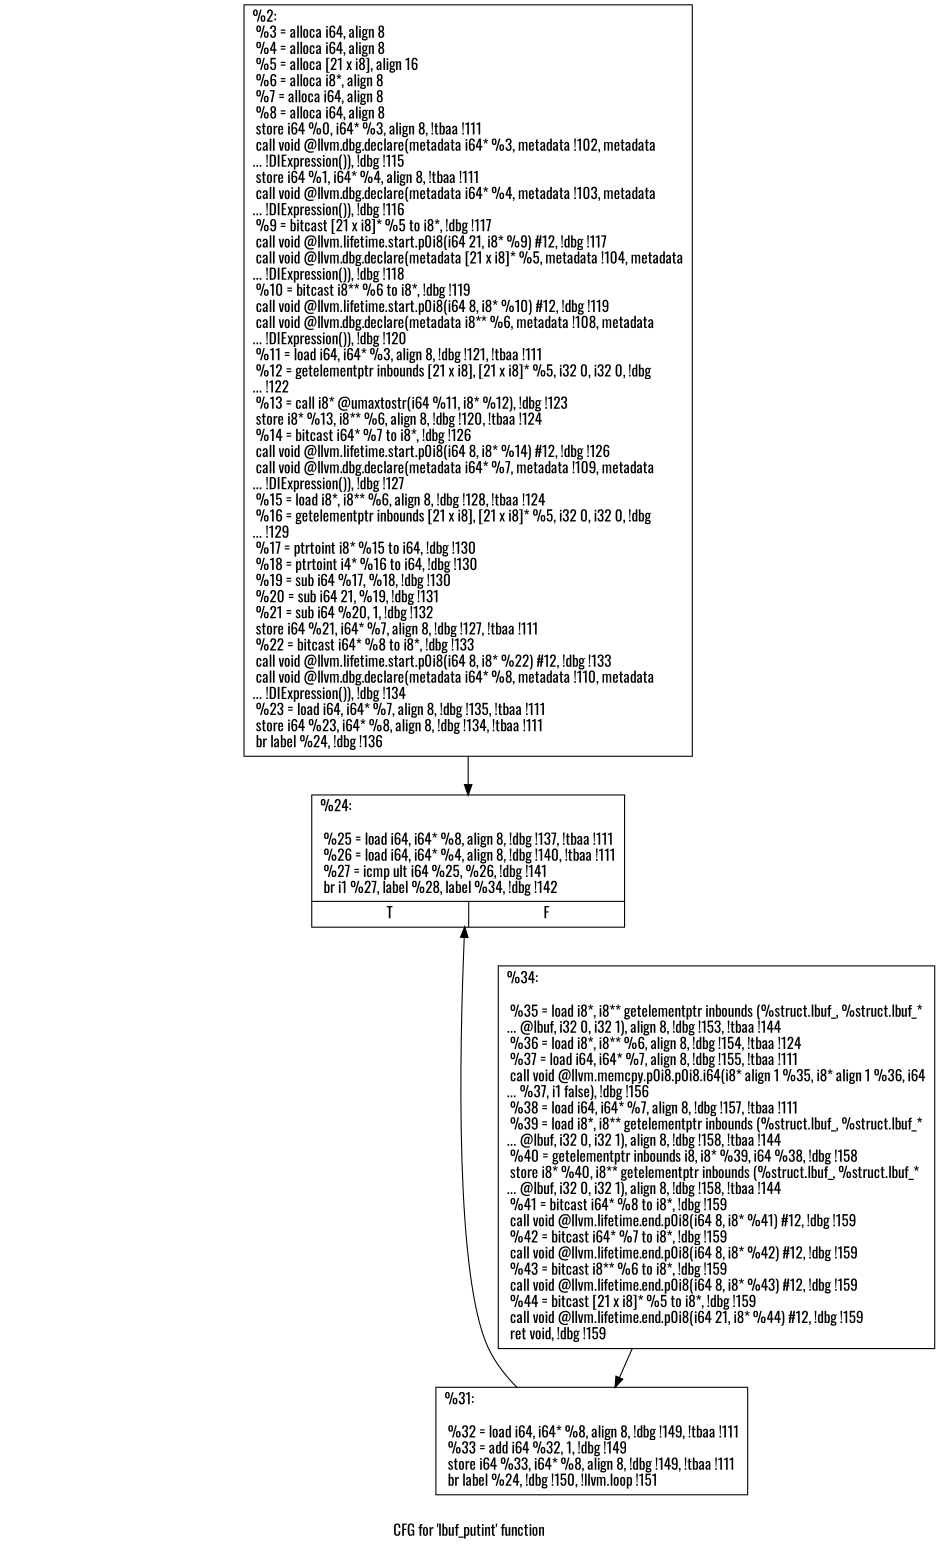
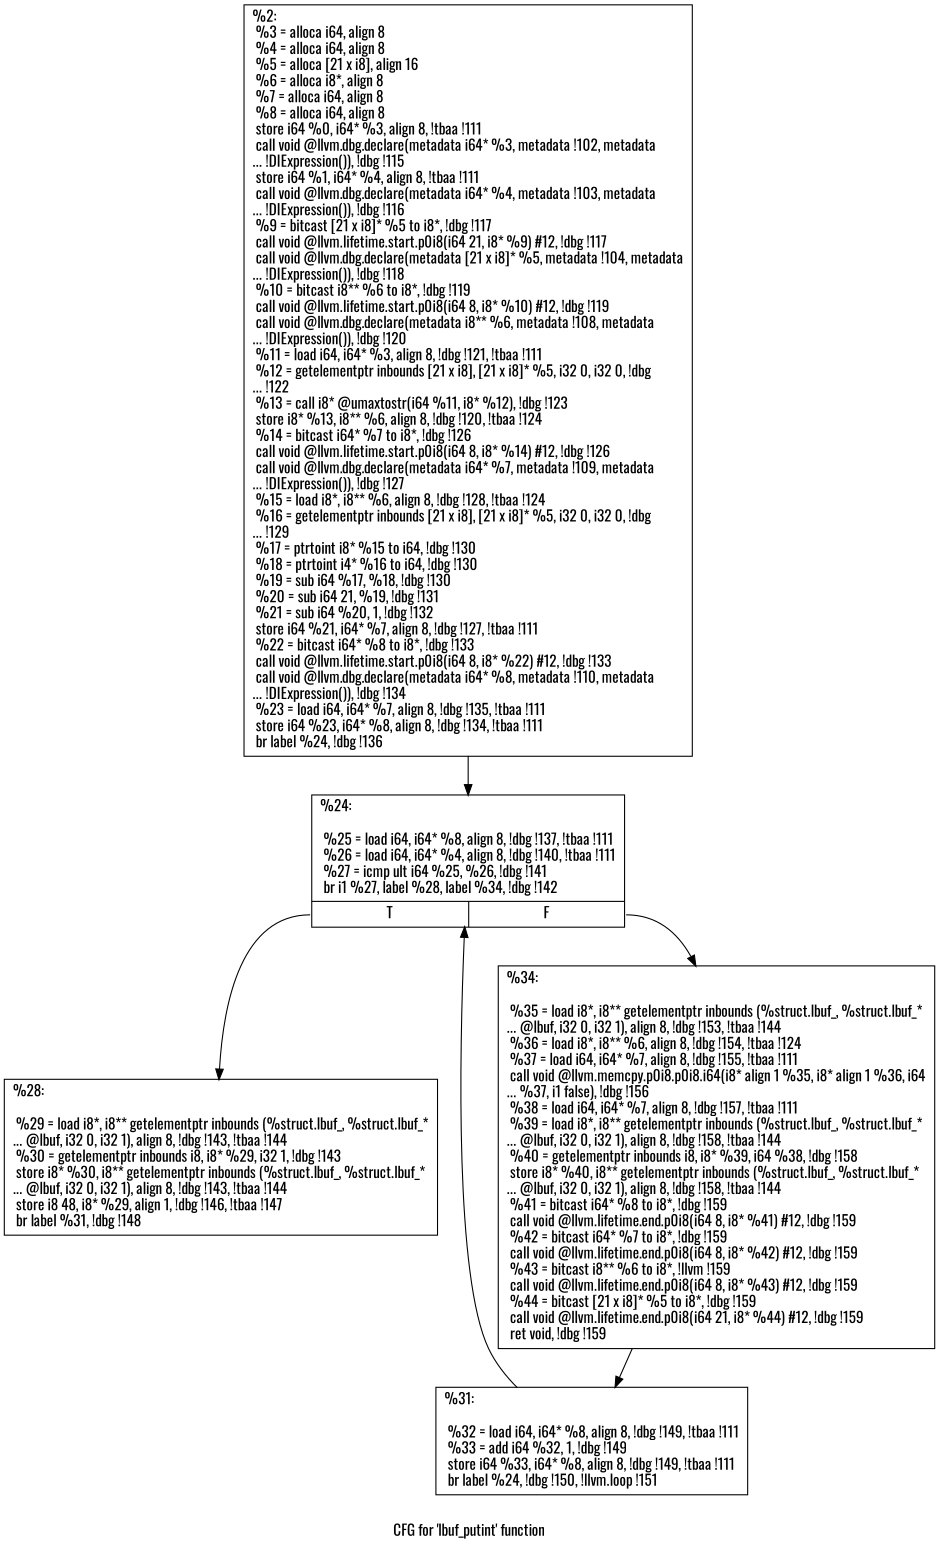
none -> (664, 926)
none -> (221, 1157)
(617, 1270) -> (619, 1270)
